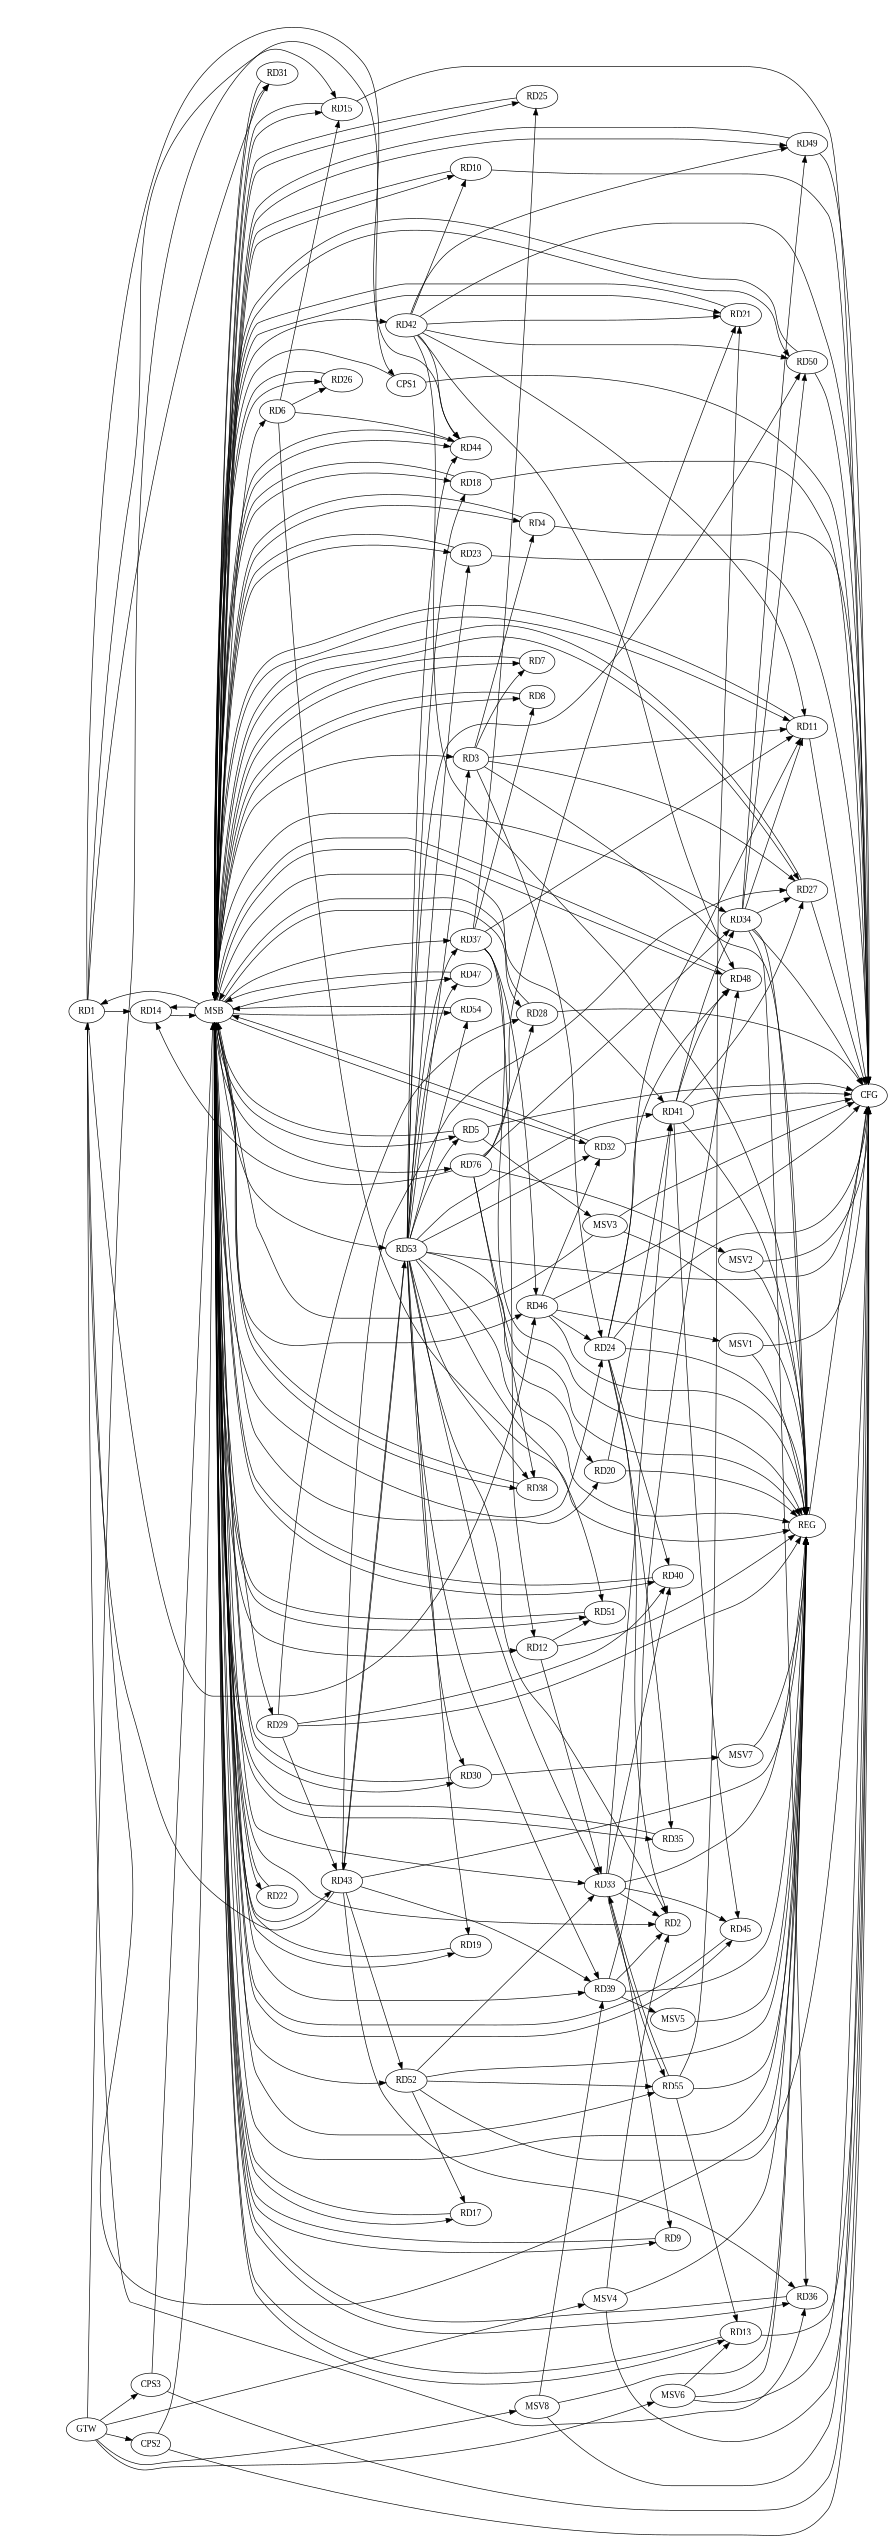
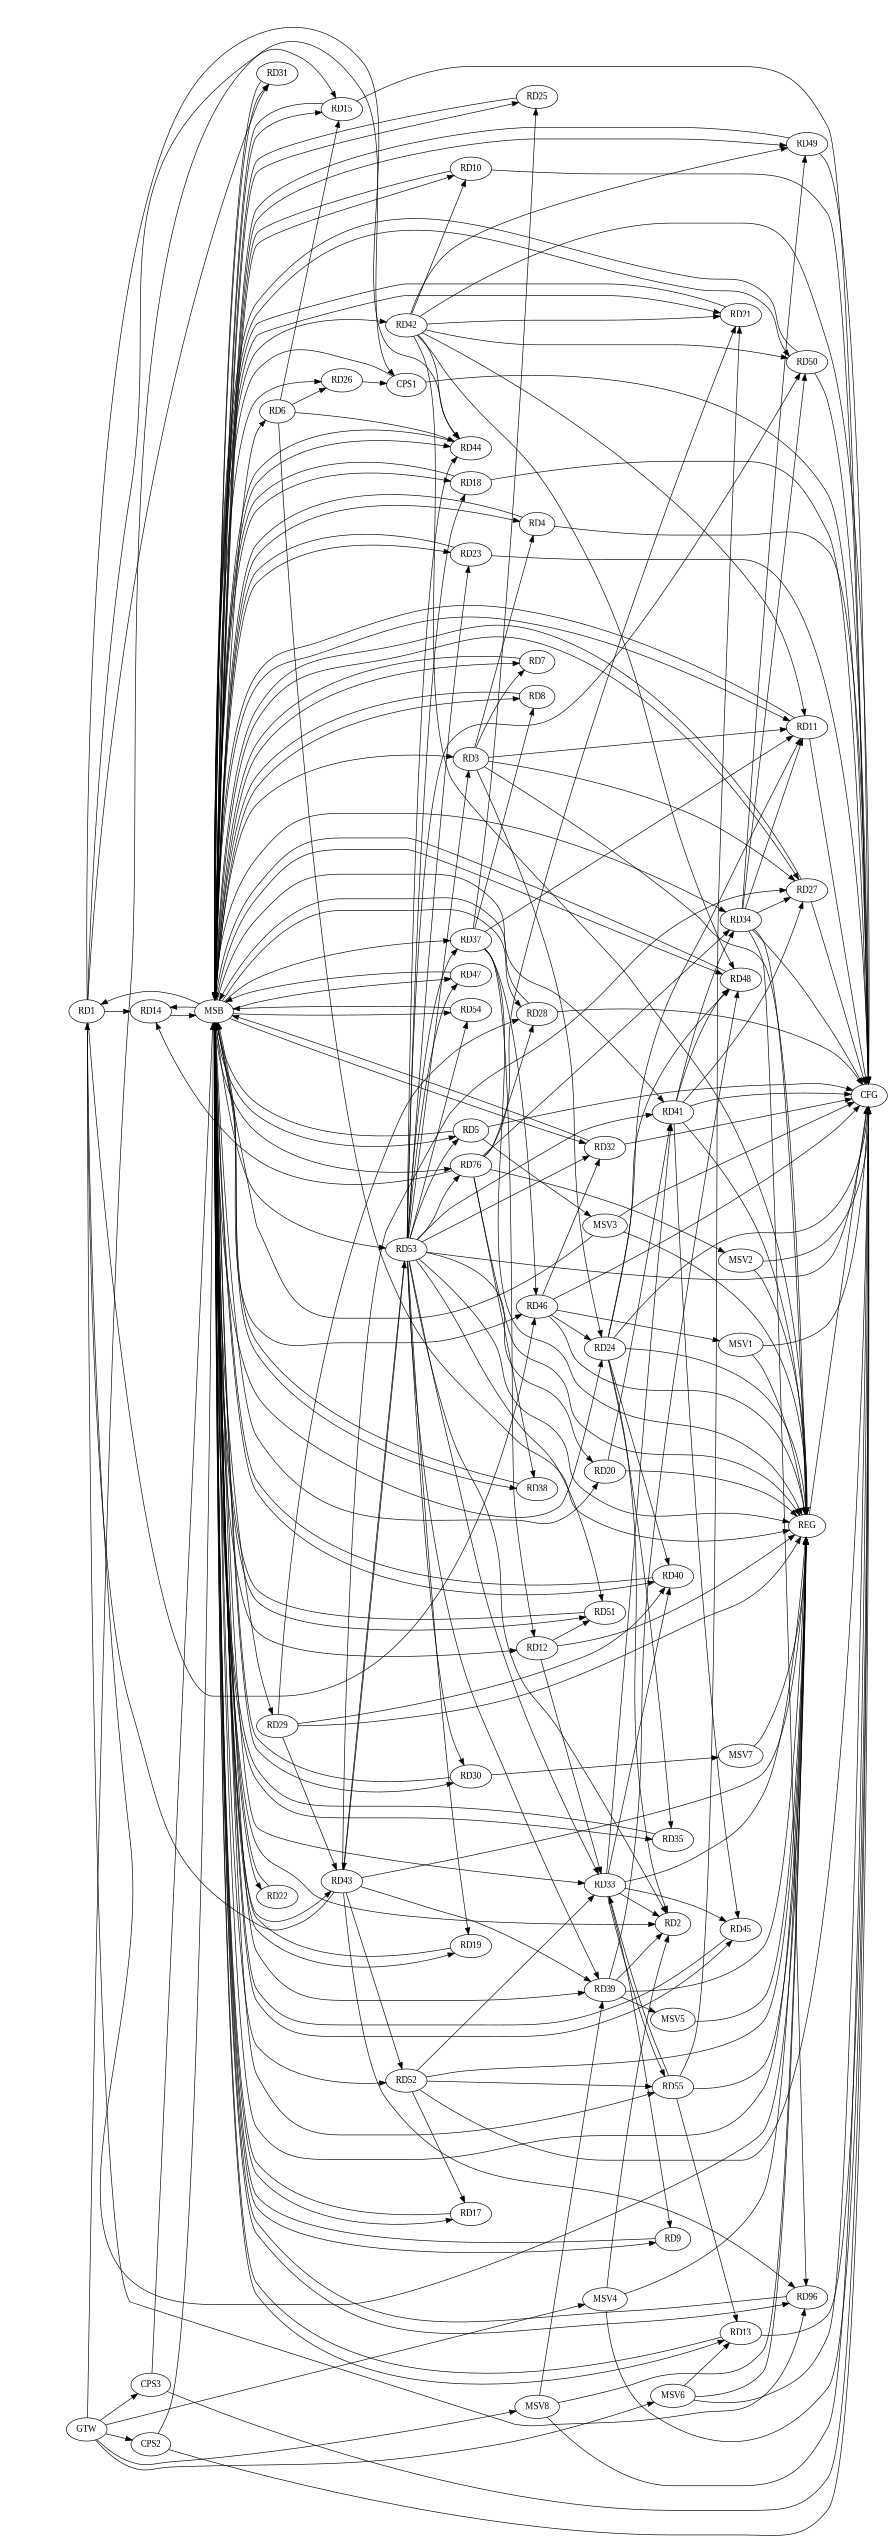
(221, 652) -> (371, 382)
(460, 1391) -> (437, 1210)
(807, 2297) -> (807, 2297)
